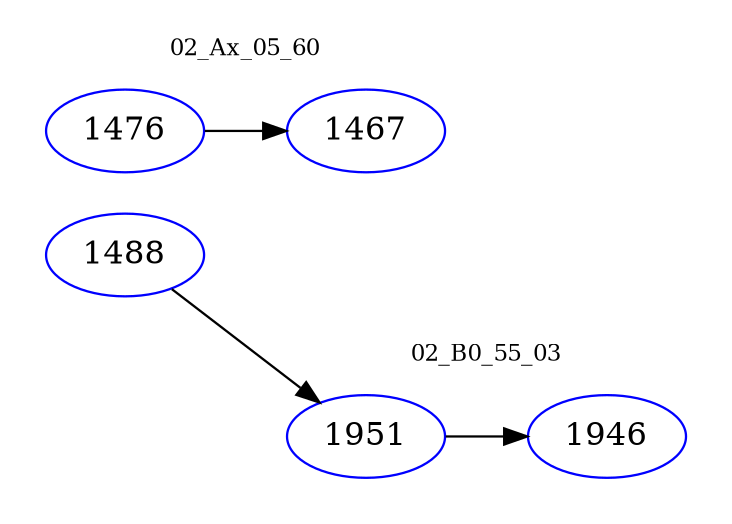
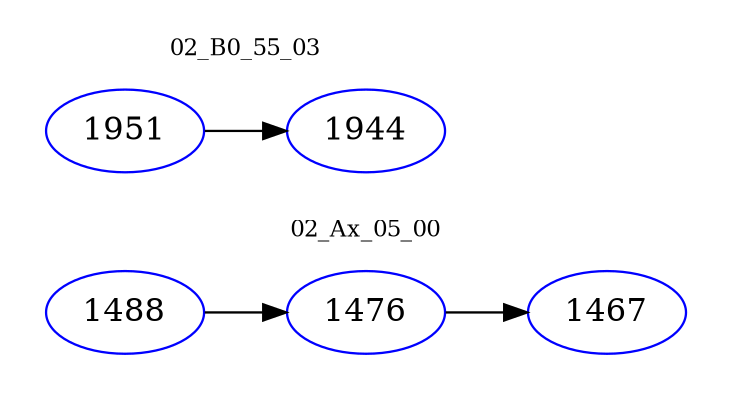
(246, 49) -> (366, 231)
(236, 339) -> (234, 312)
(607, 436) -> (366, 131)
